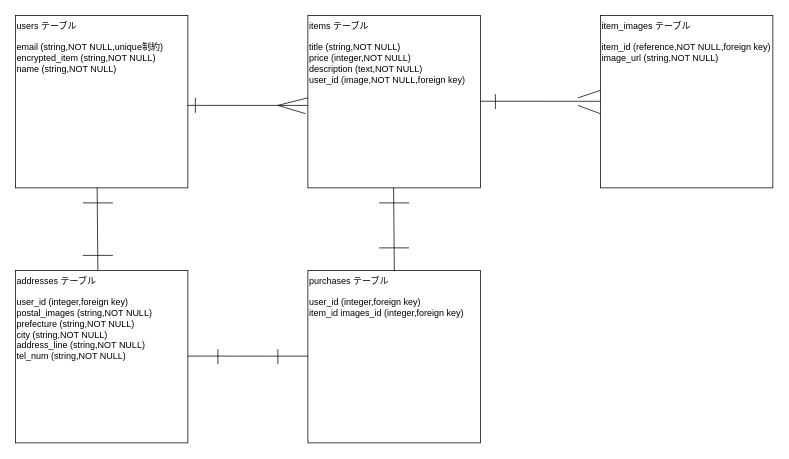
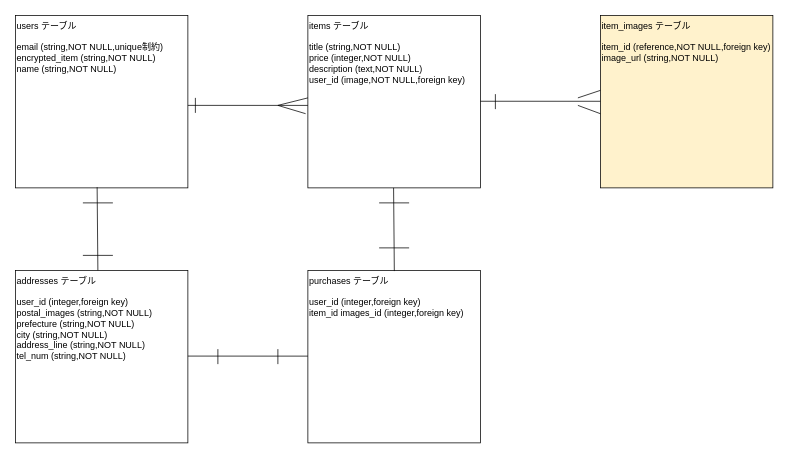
(687, 102) -> (687, 102)
